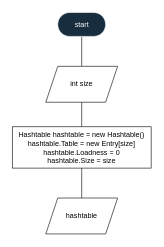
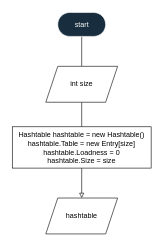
(82, 194) -> (82, 192)
